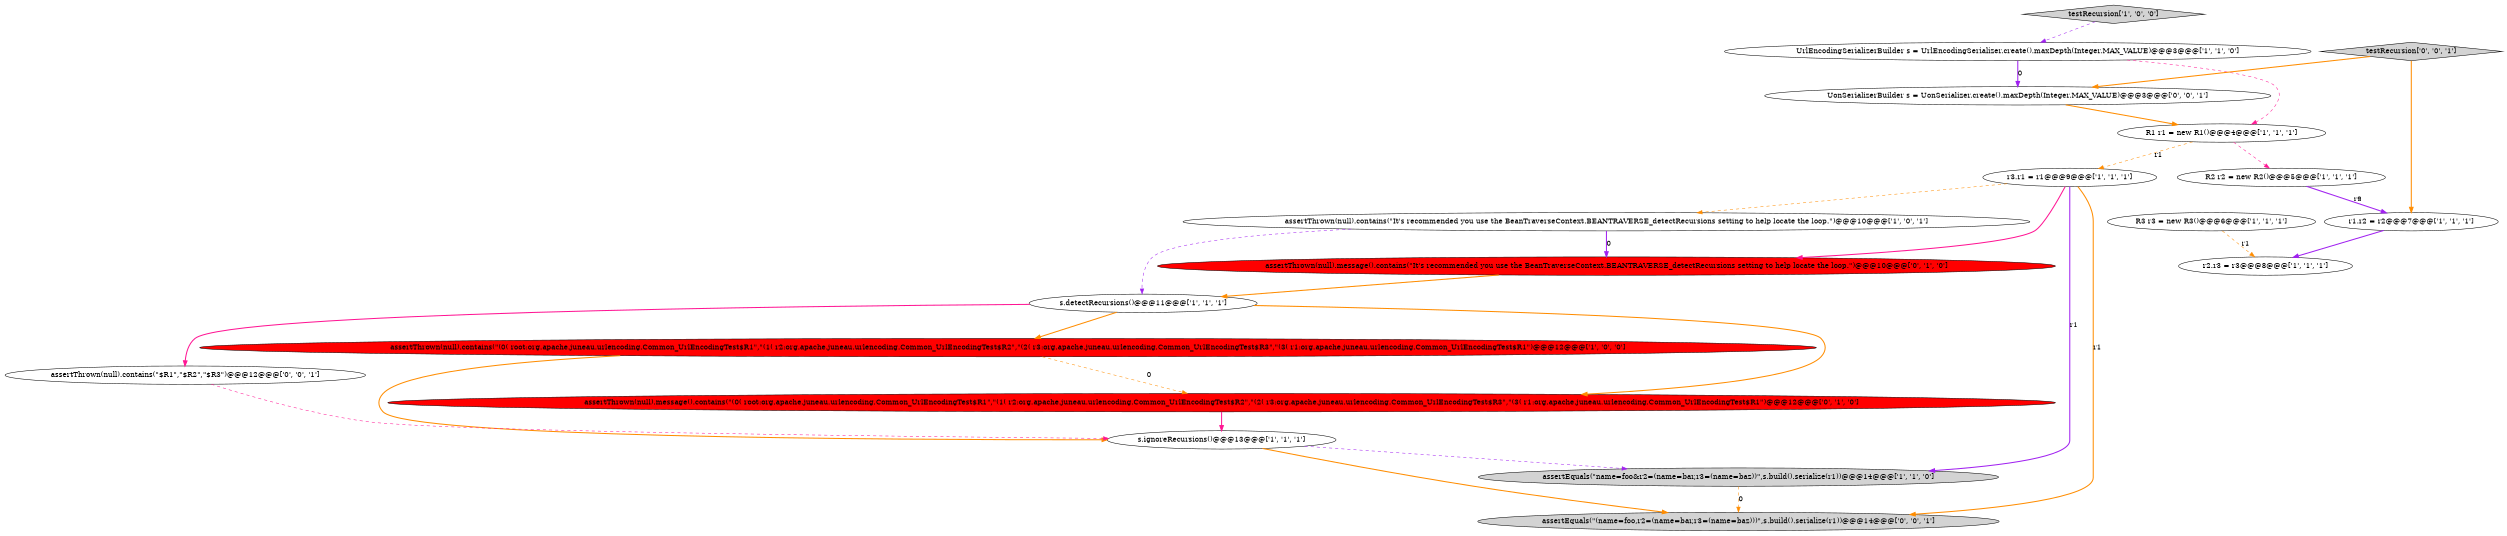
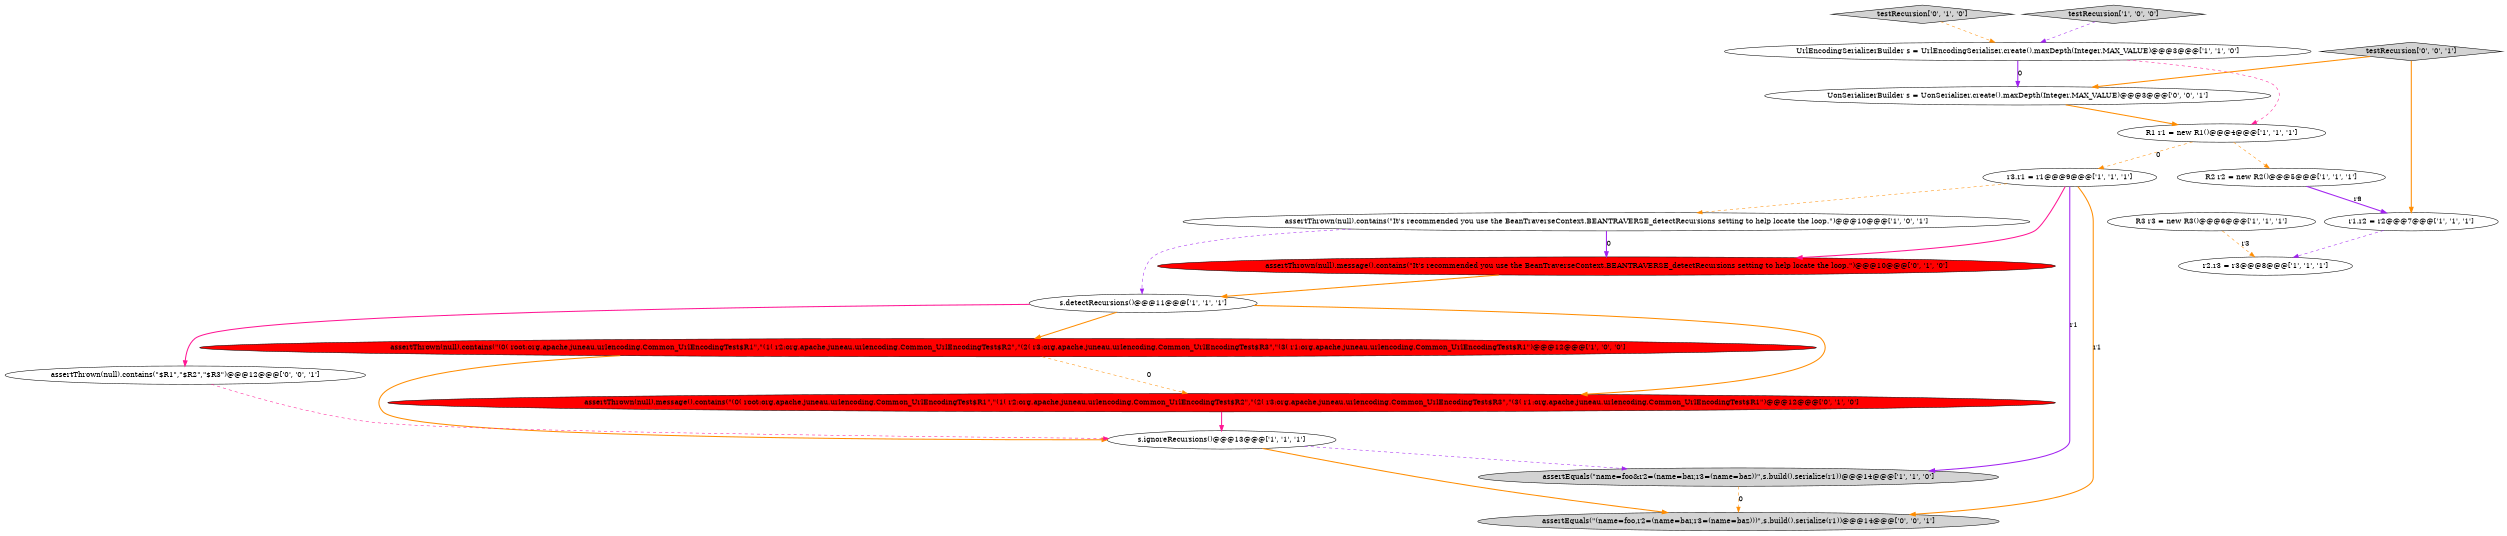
none -> (1922, 14)
(2249, 154) -> (2249, 154)
(2158, 155) -> (2158, 155)
(2341, 243) -> (2341, 243)
(2246, 244) -> (2246, 244)
